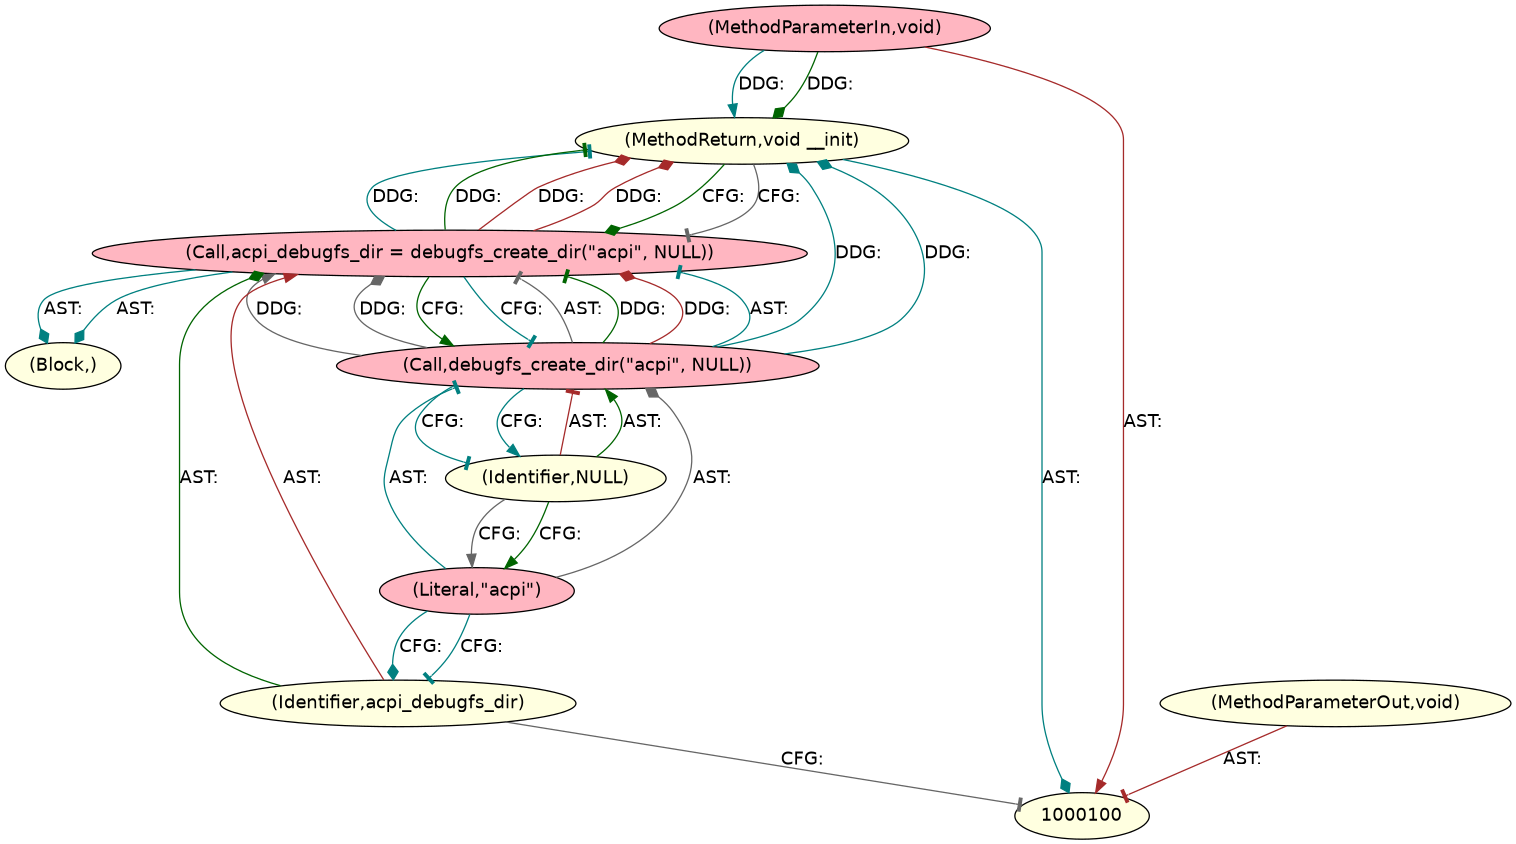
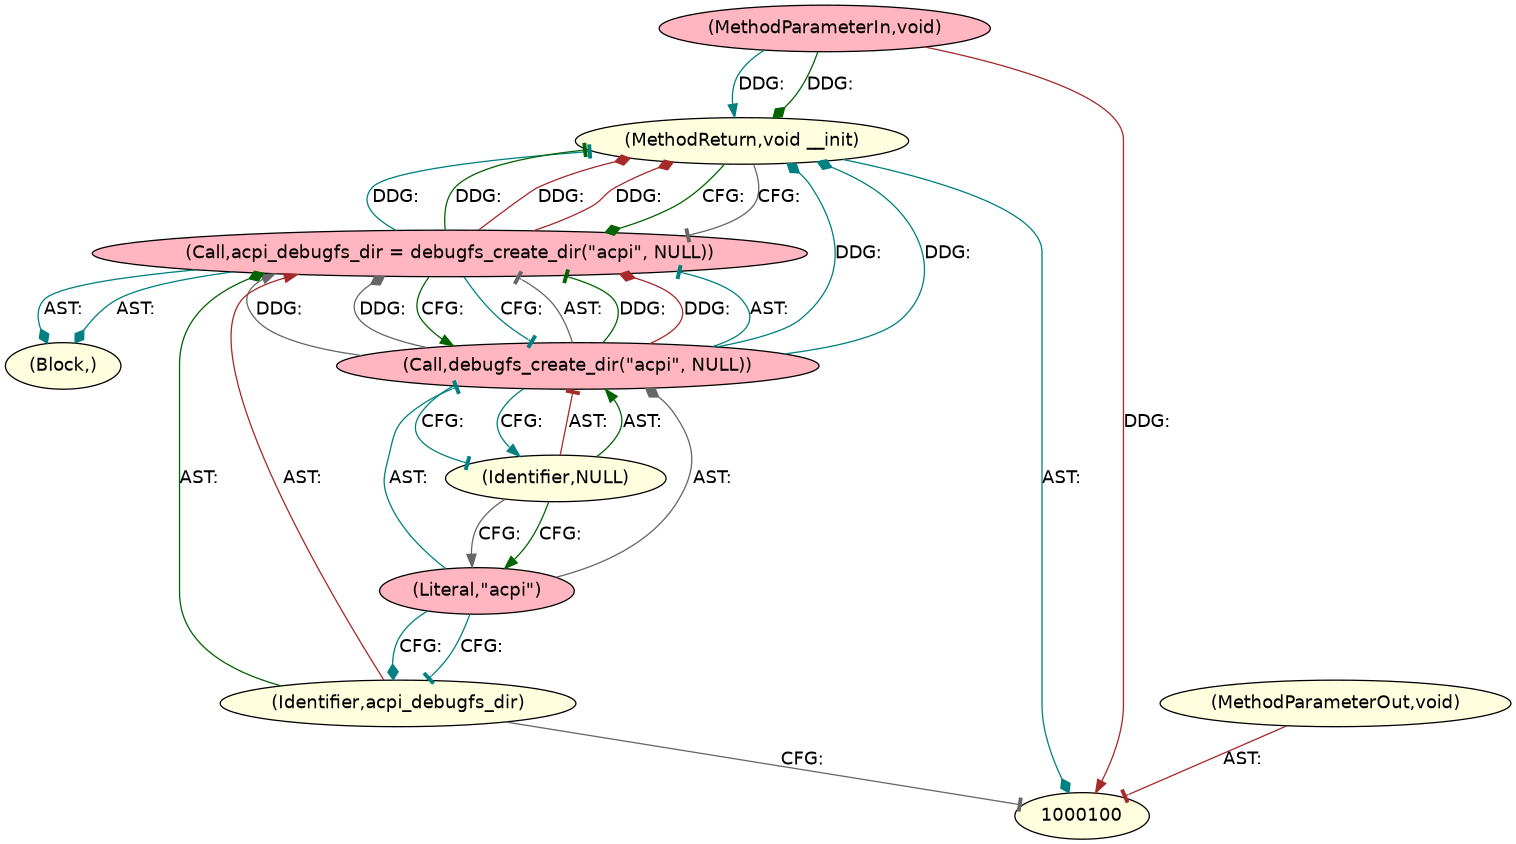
(1146, 422) -> (1150, 422)
